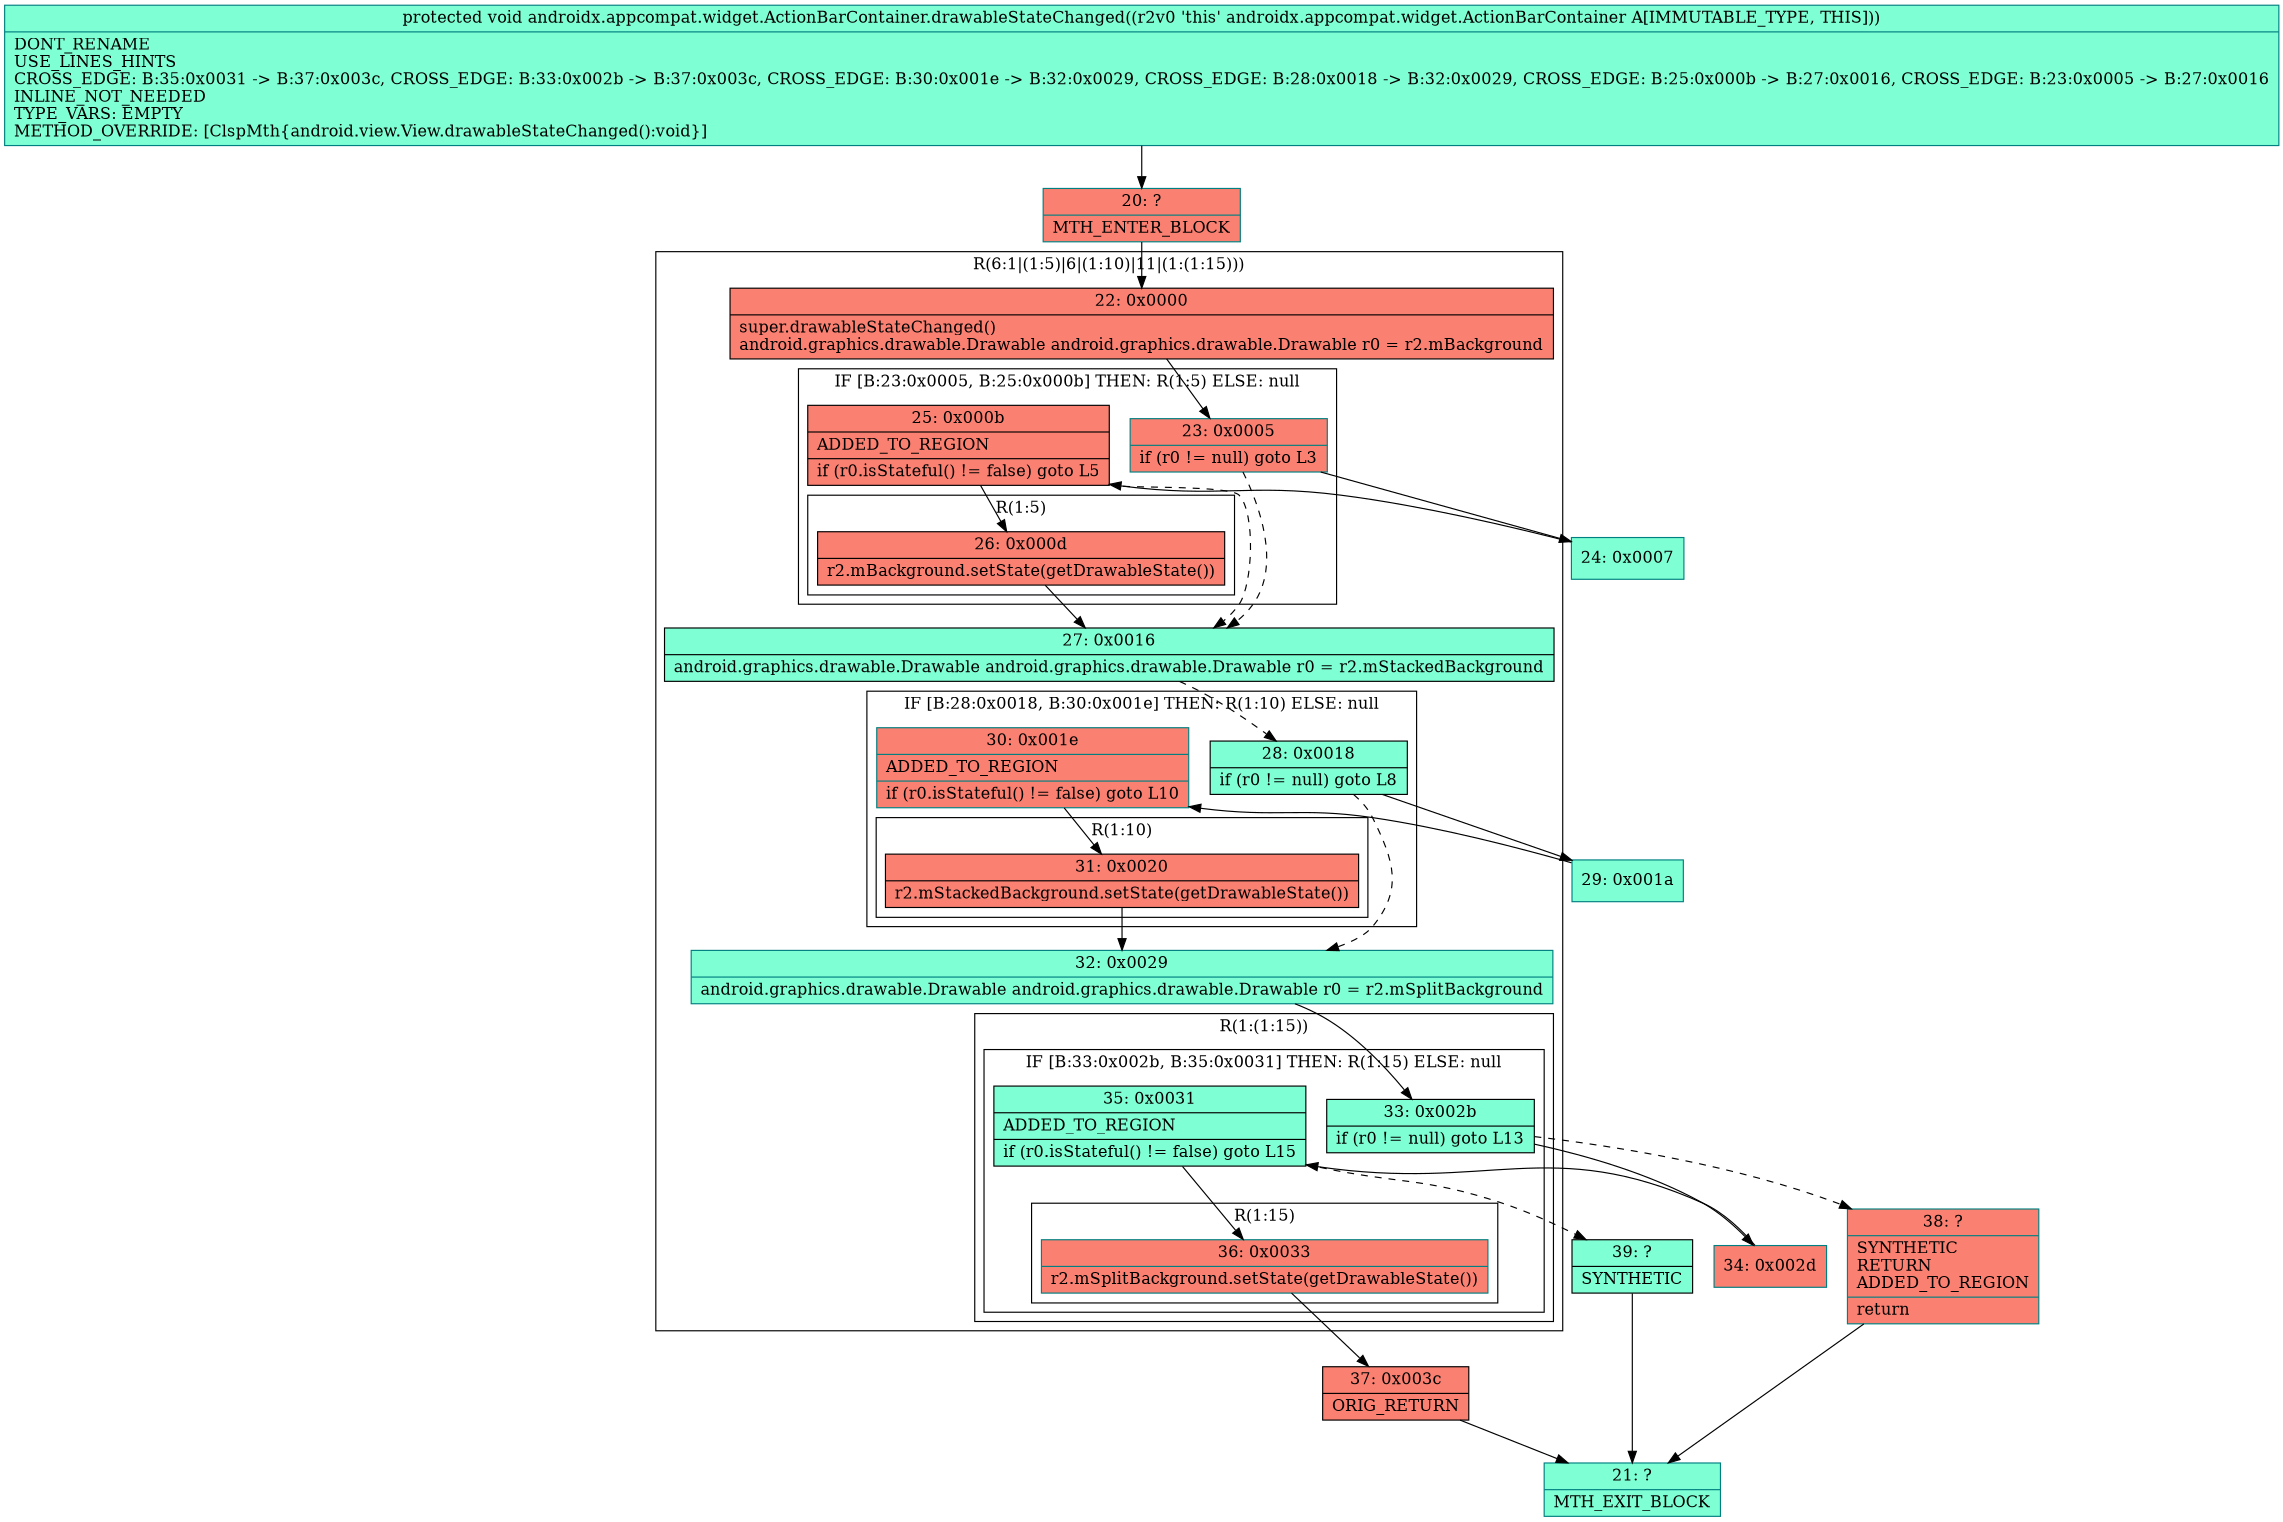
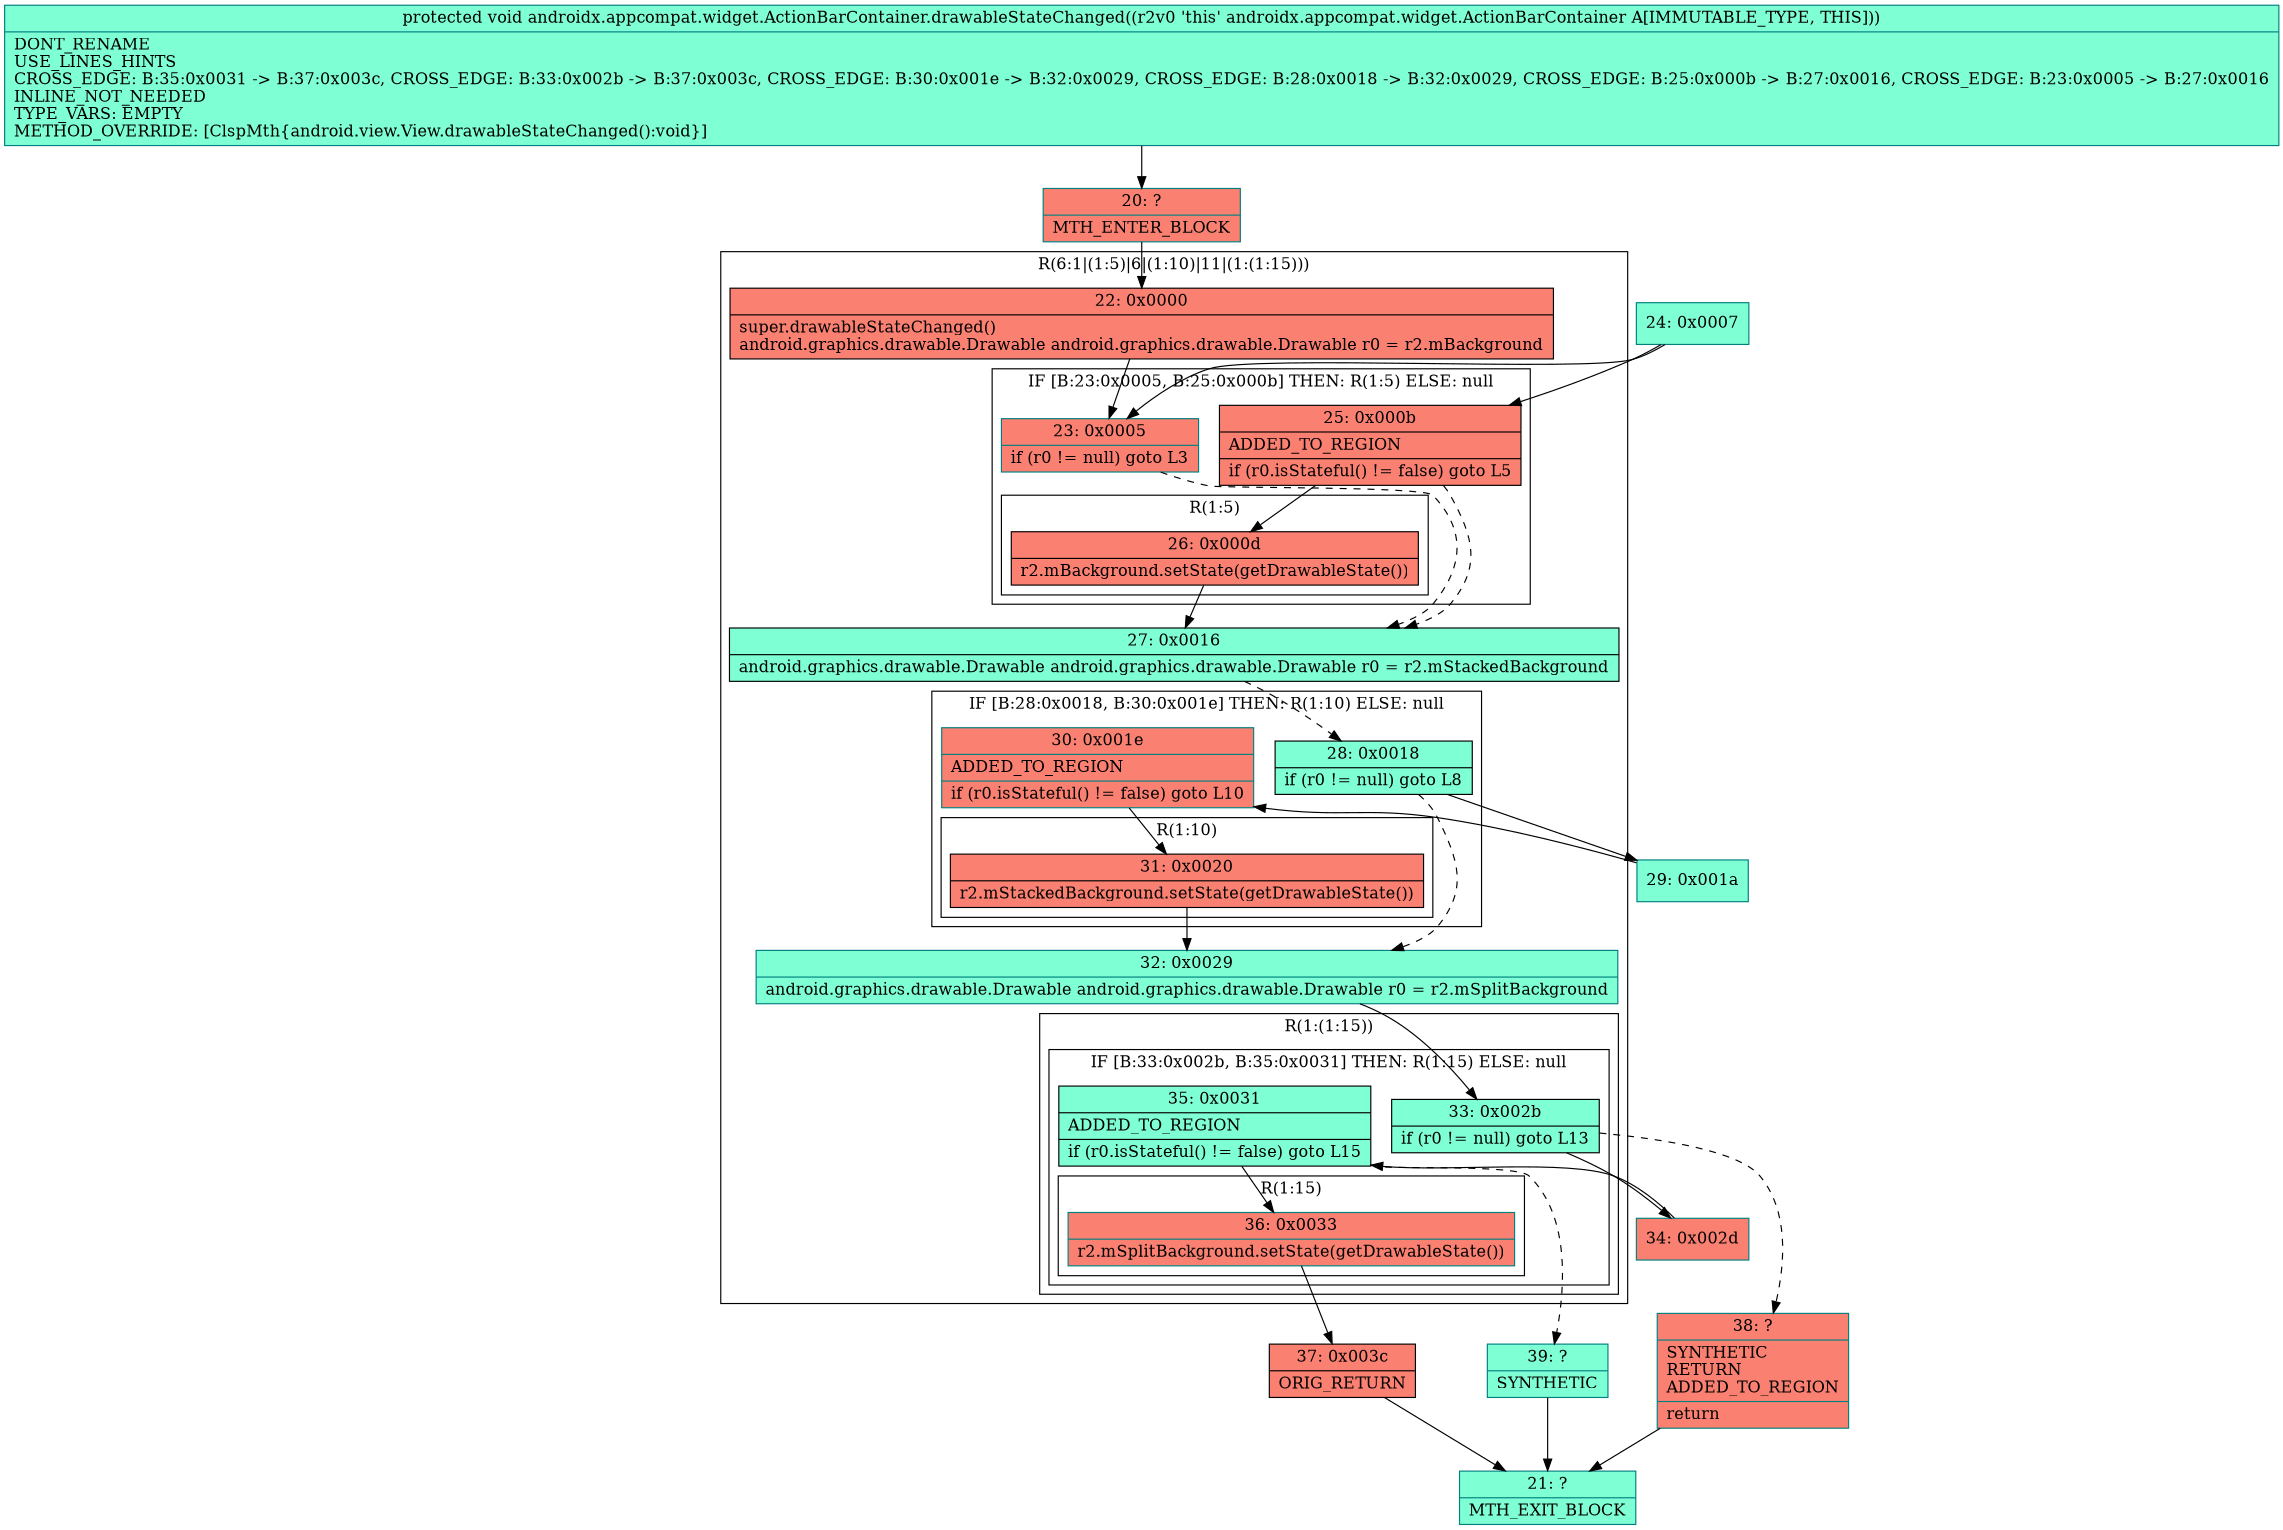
(1434, 504) -> (1397, 363)
(1632, 1266) -> (1548, 1371)
